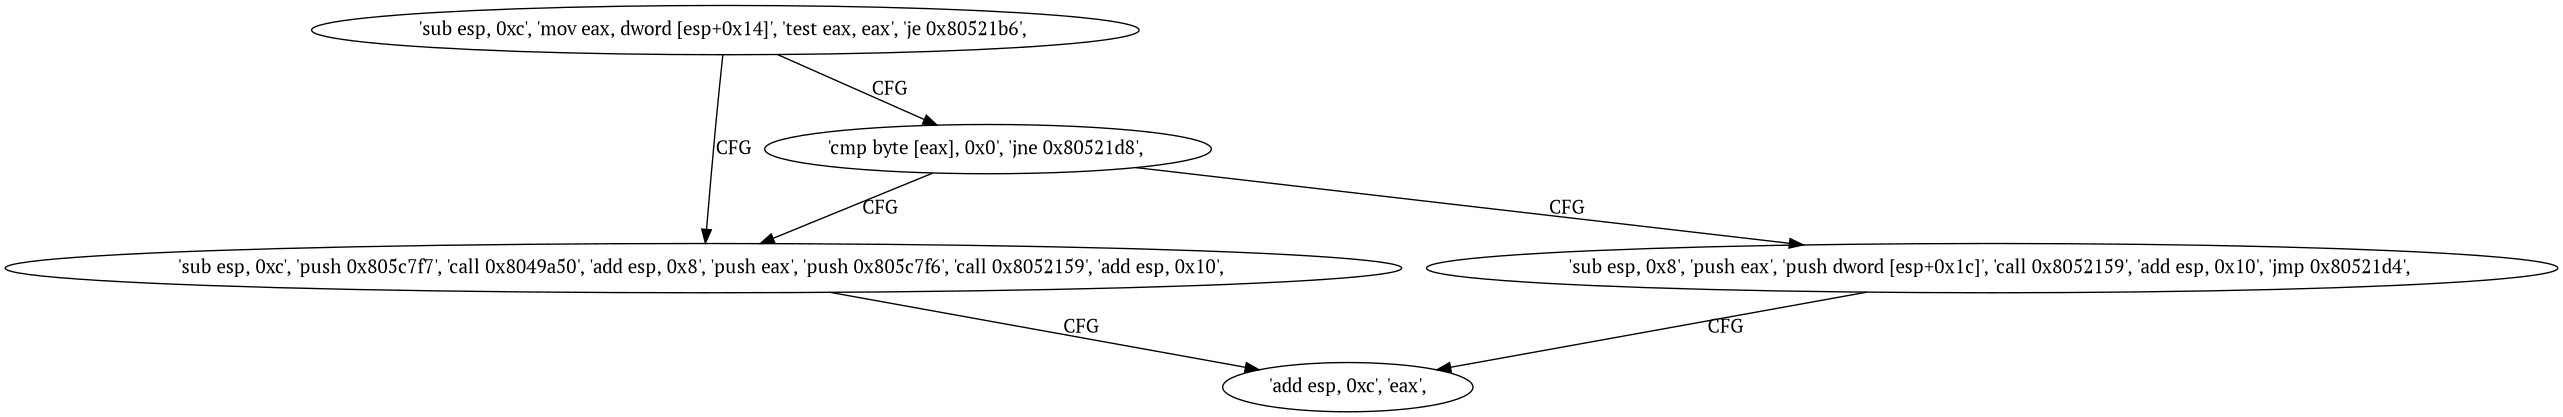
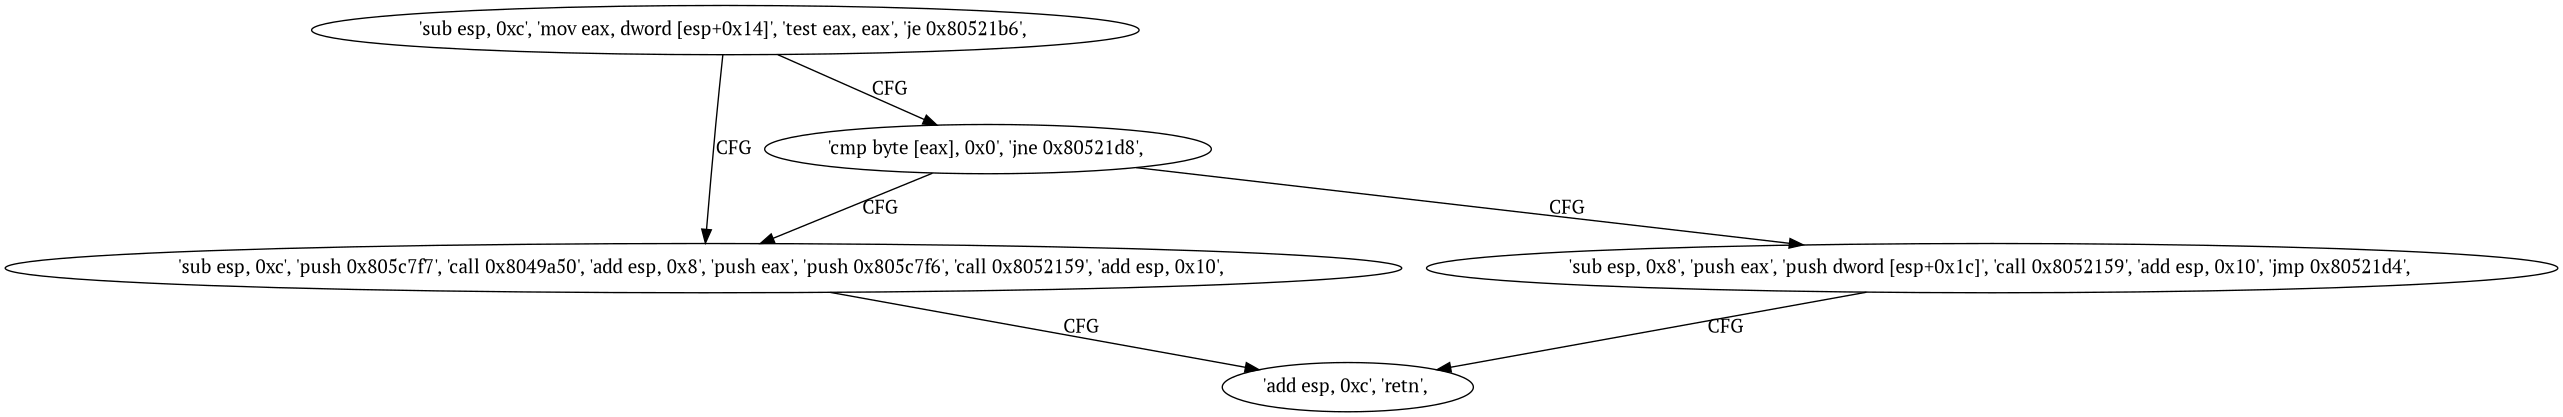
(1348, 387) -> (1348, 387)
